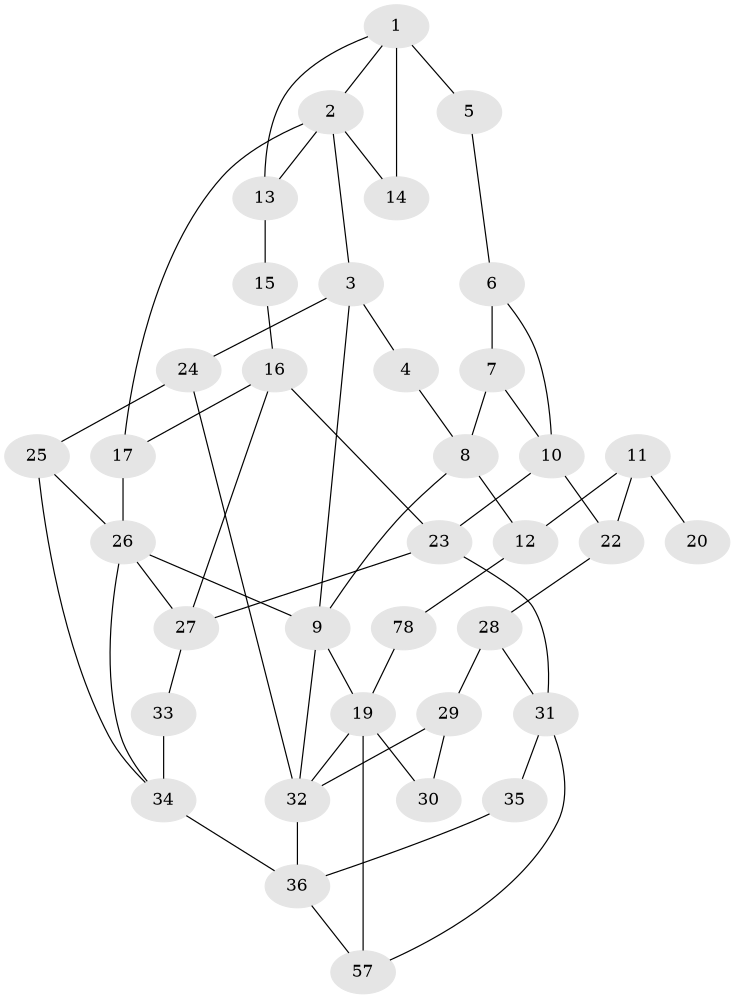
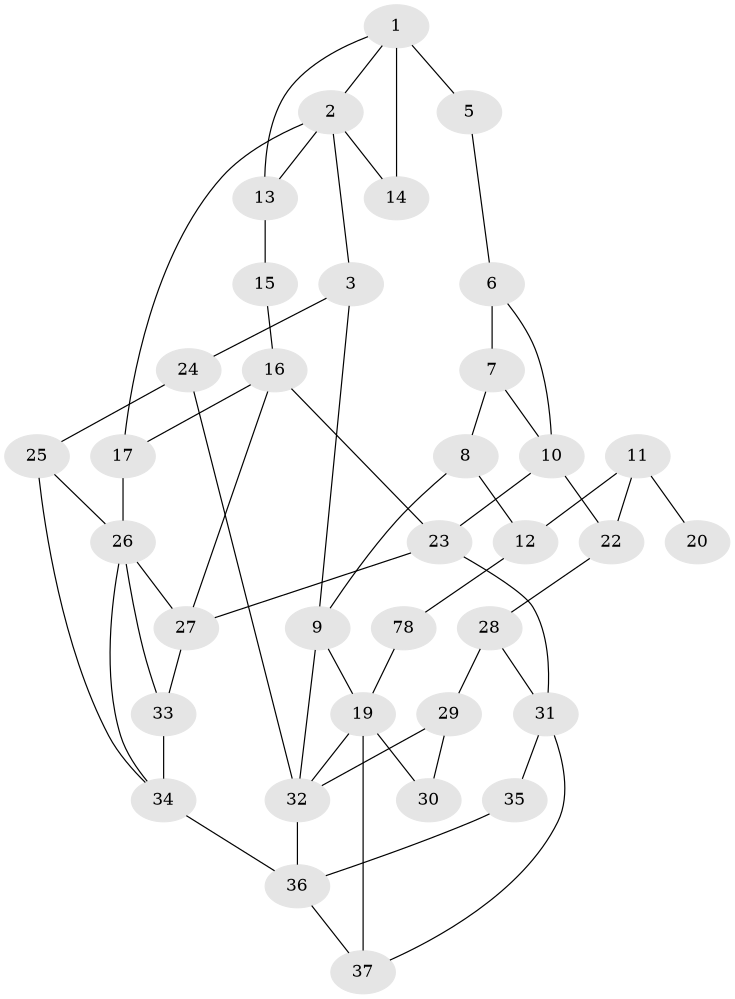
(406, 370) -> none
(221, 585) -> (138, 629)
(363, 972) -> (363, 972)
